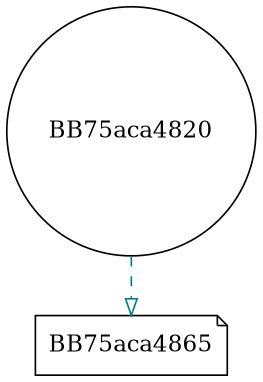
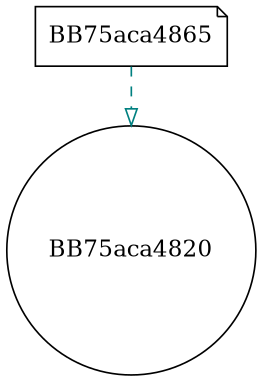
(131, 278) -> (131, 88)
